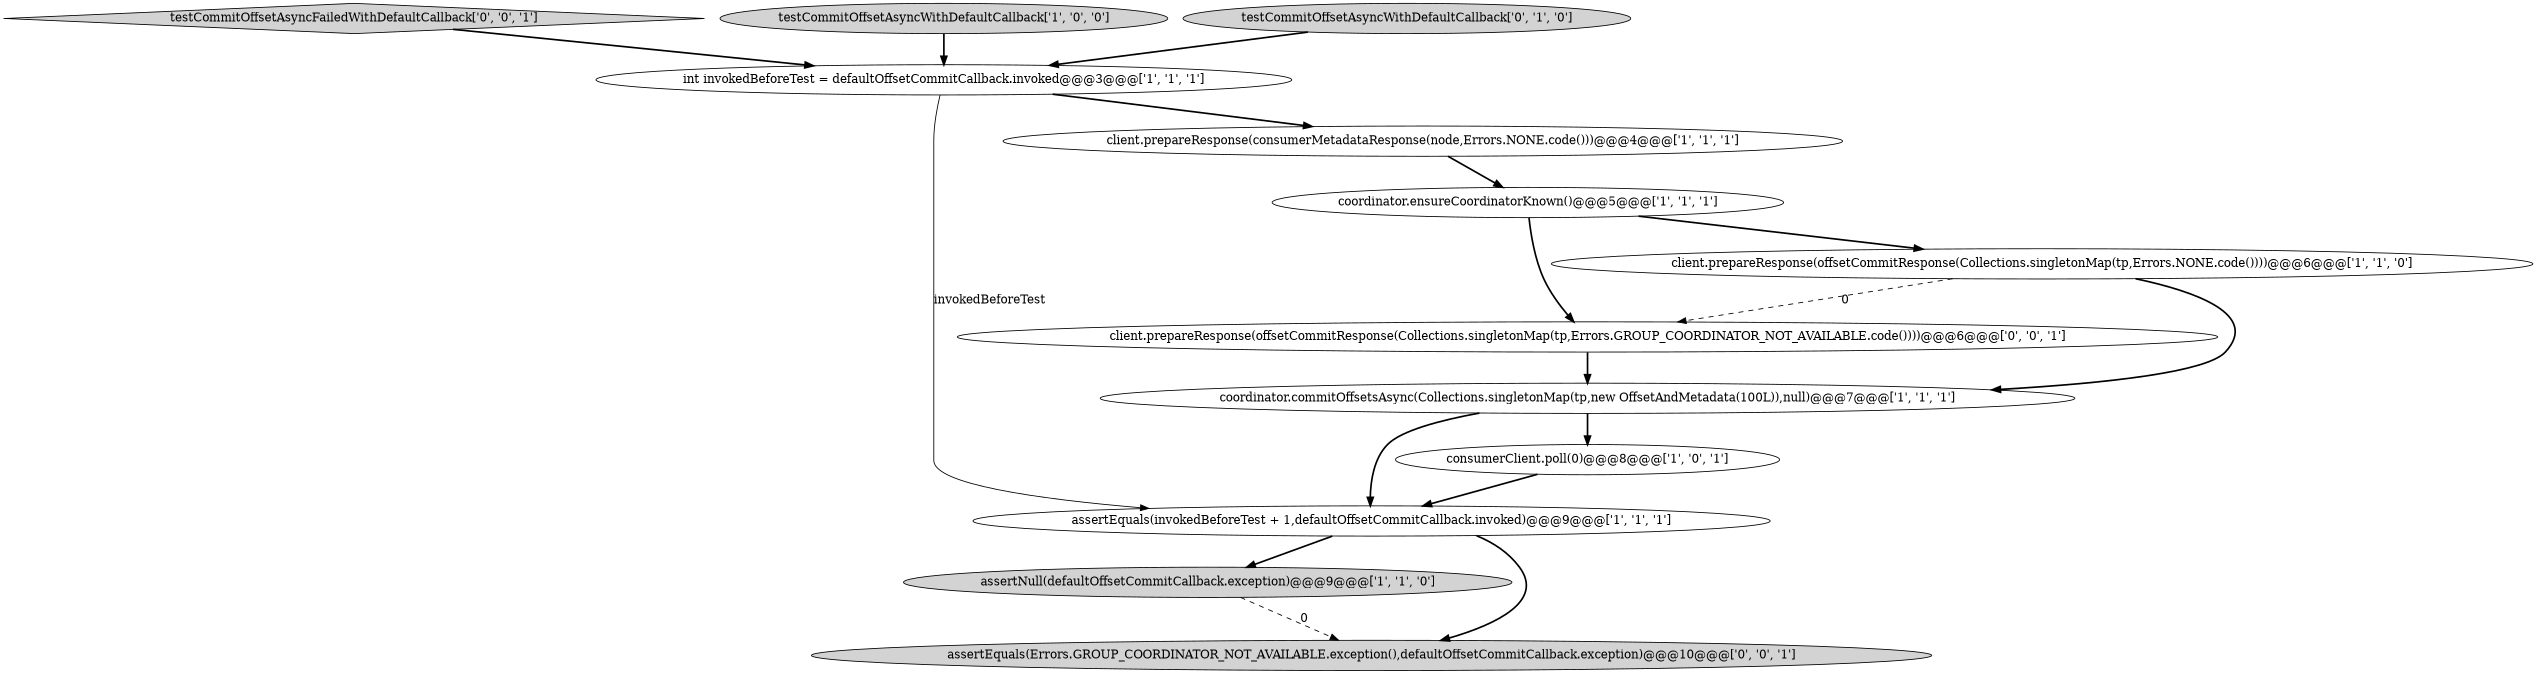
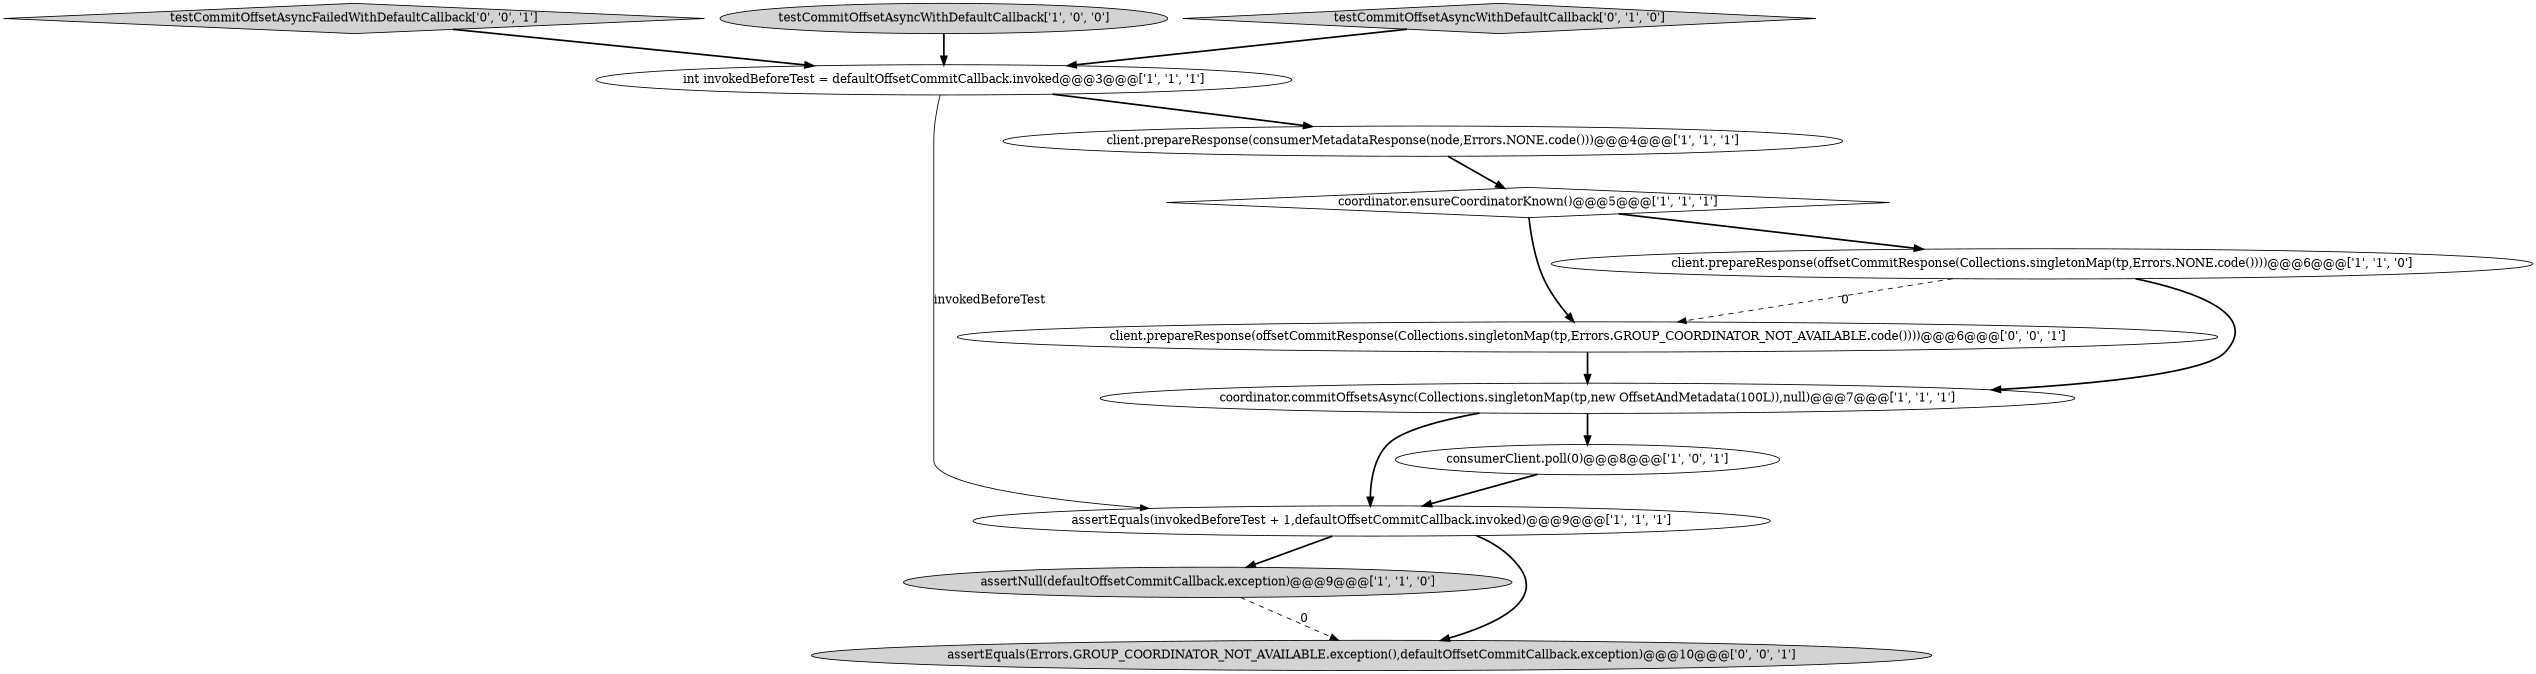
(1407, 18) -> (1499, 18)
(1528, 203) -> (1528, 203)
